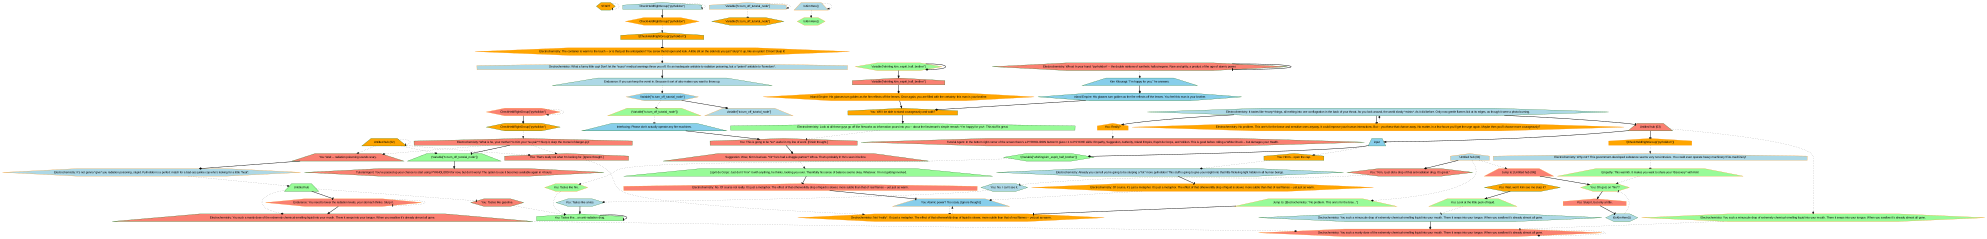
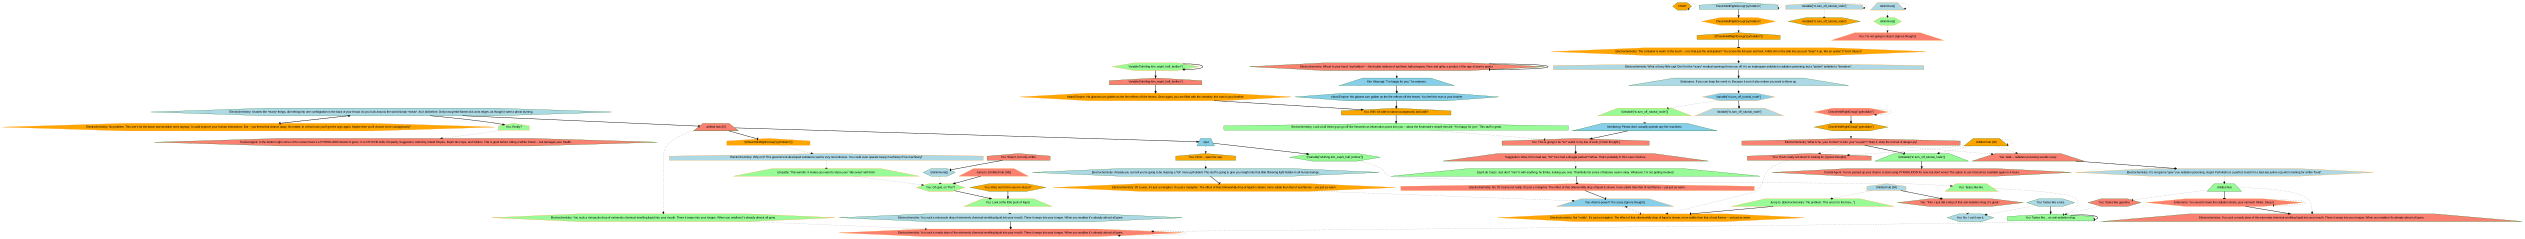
none -> (1888, 36)
(1113, 127) -> (514, 127)
(1492, 164) -> none
(566, 187) -> (1971, 187)
(1600, 194) -> (972, 195)
(797, 198) -> (2012, 210)
(1595, 203) -> (1019, 157)
